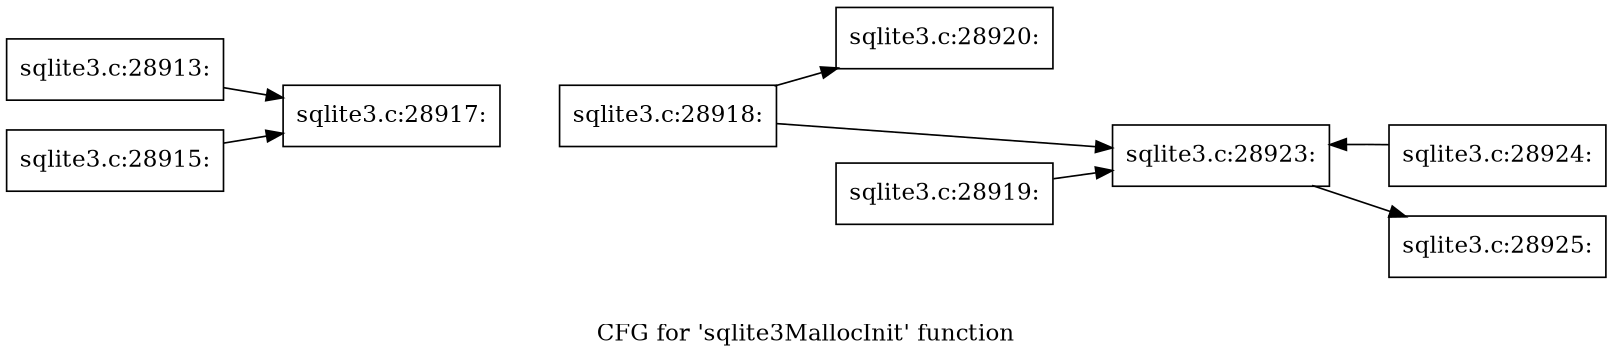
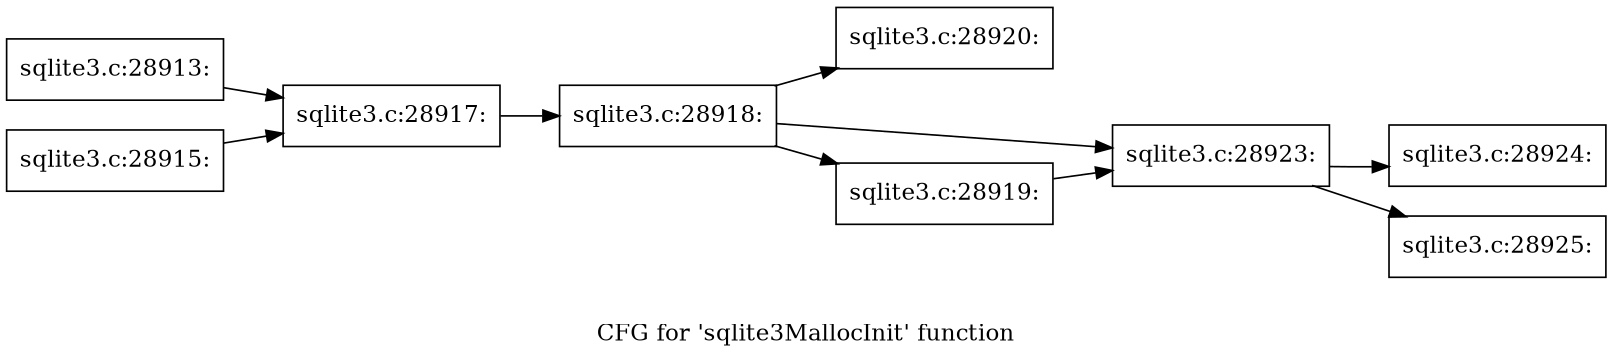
none -> (521, 116)
(1368, 144) -> (1351, 167)
none -> (798, 152)
